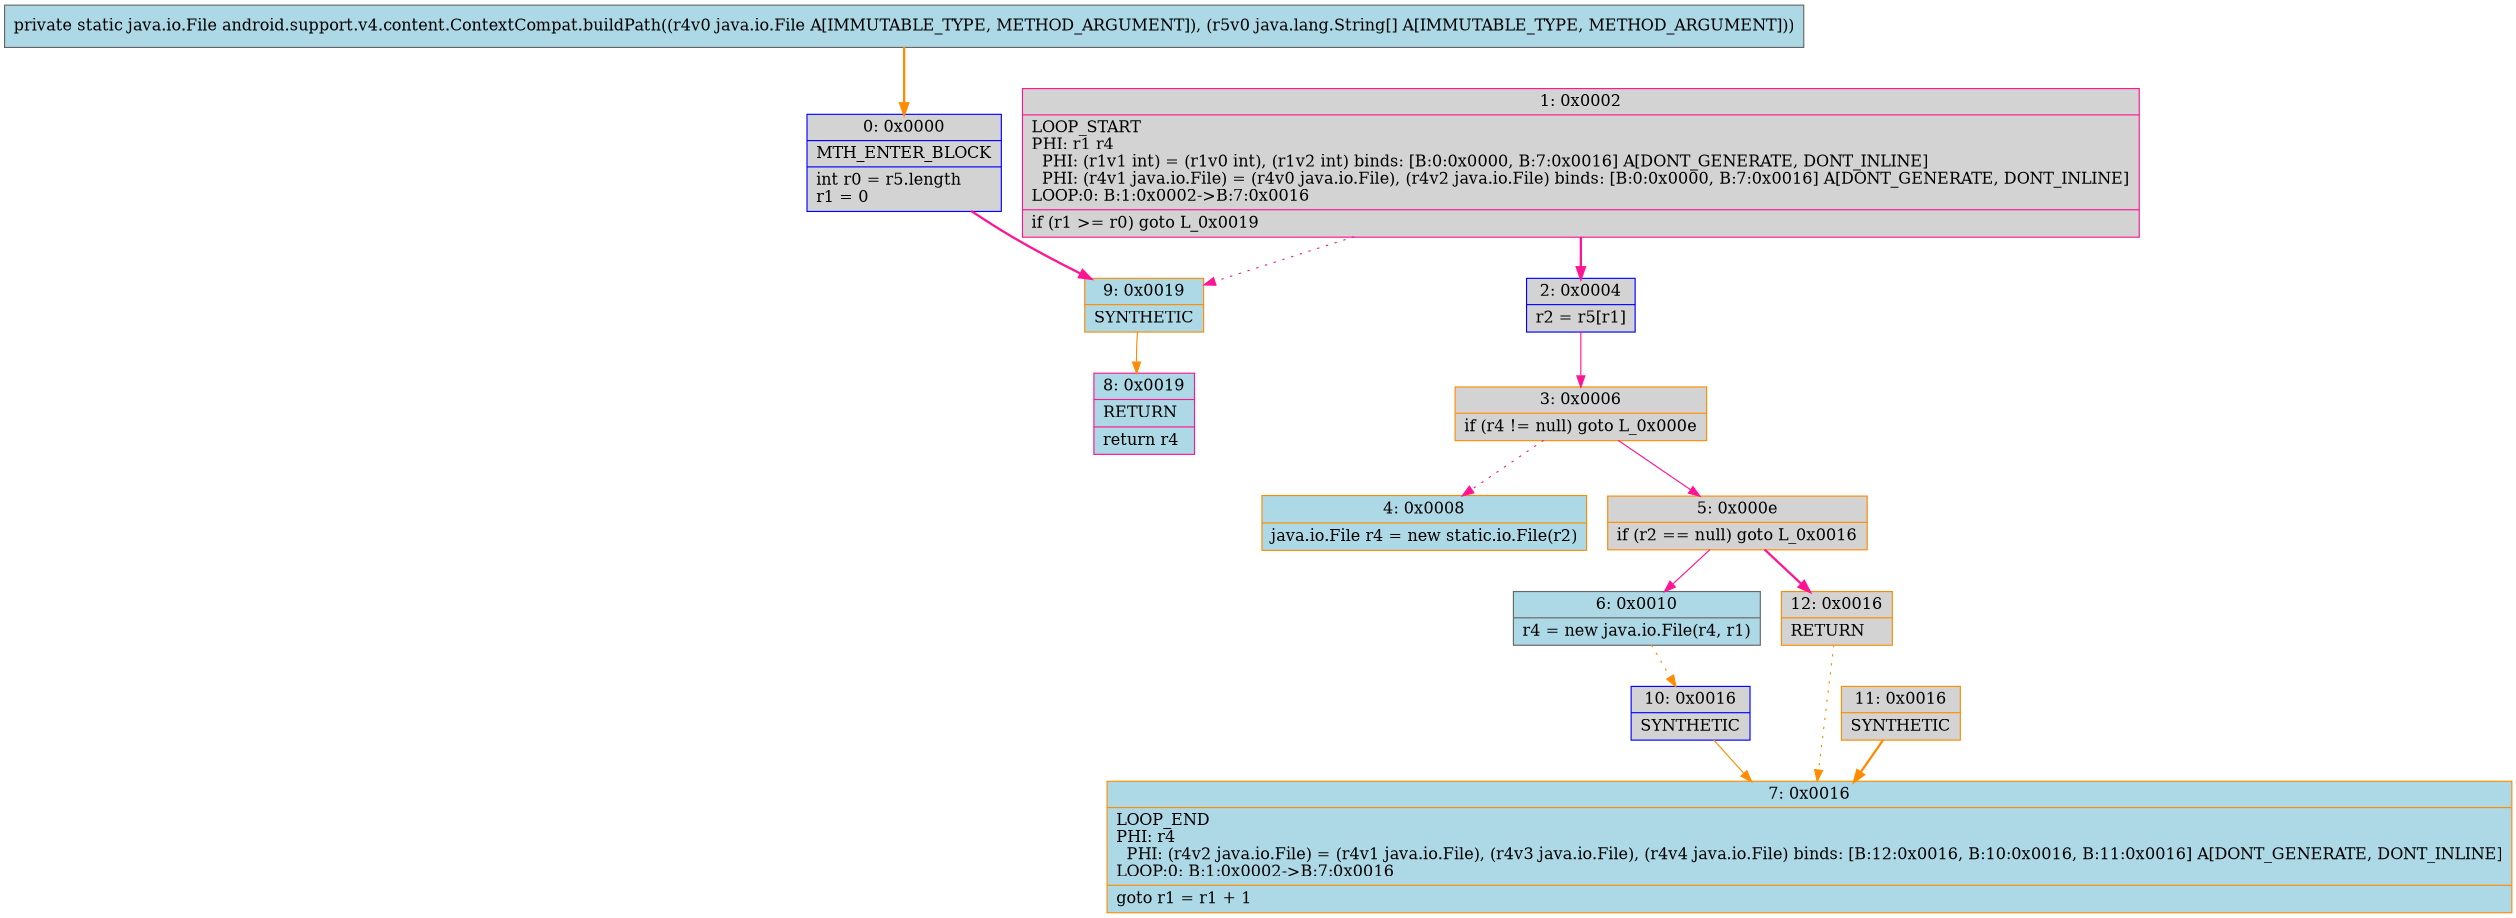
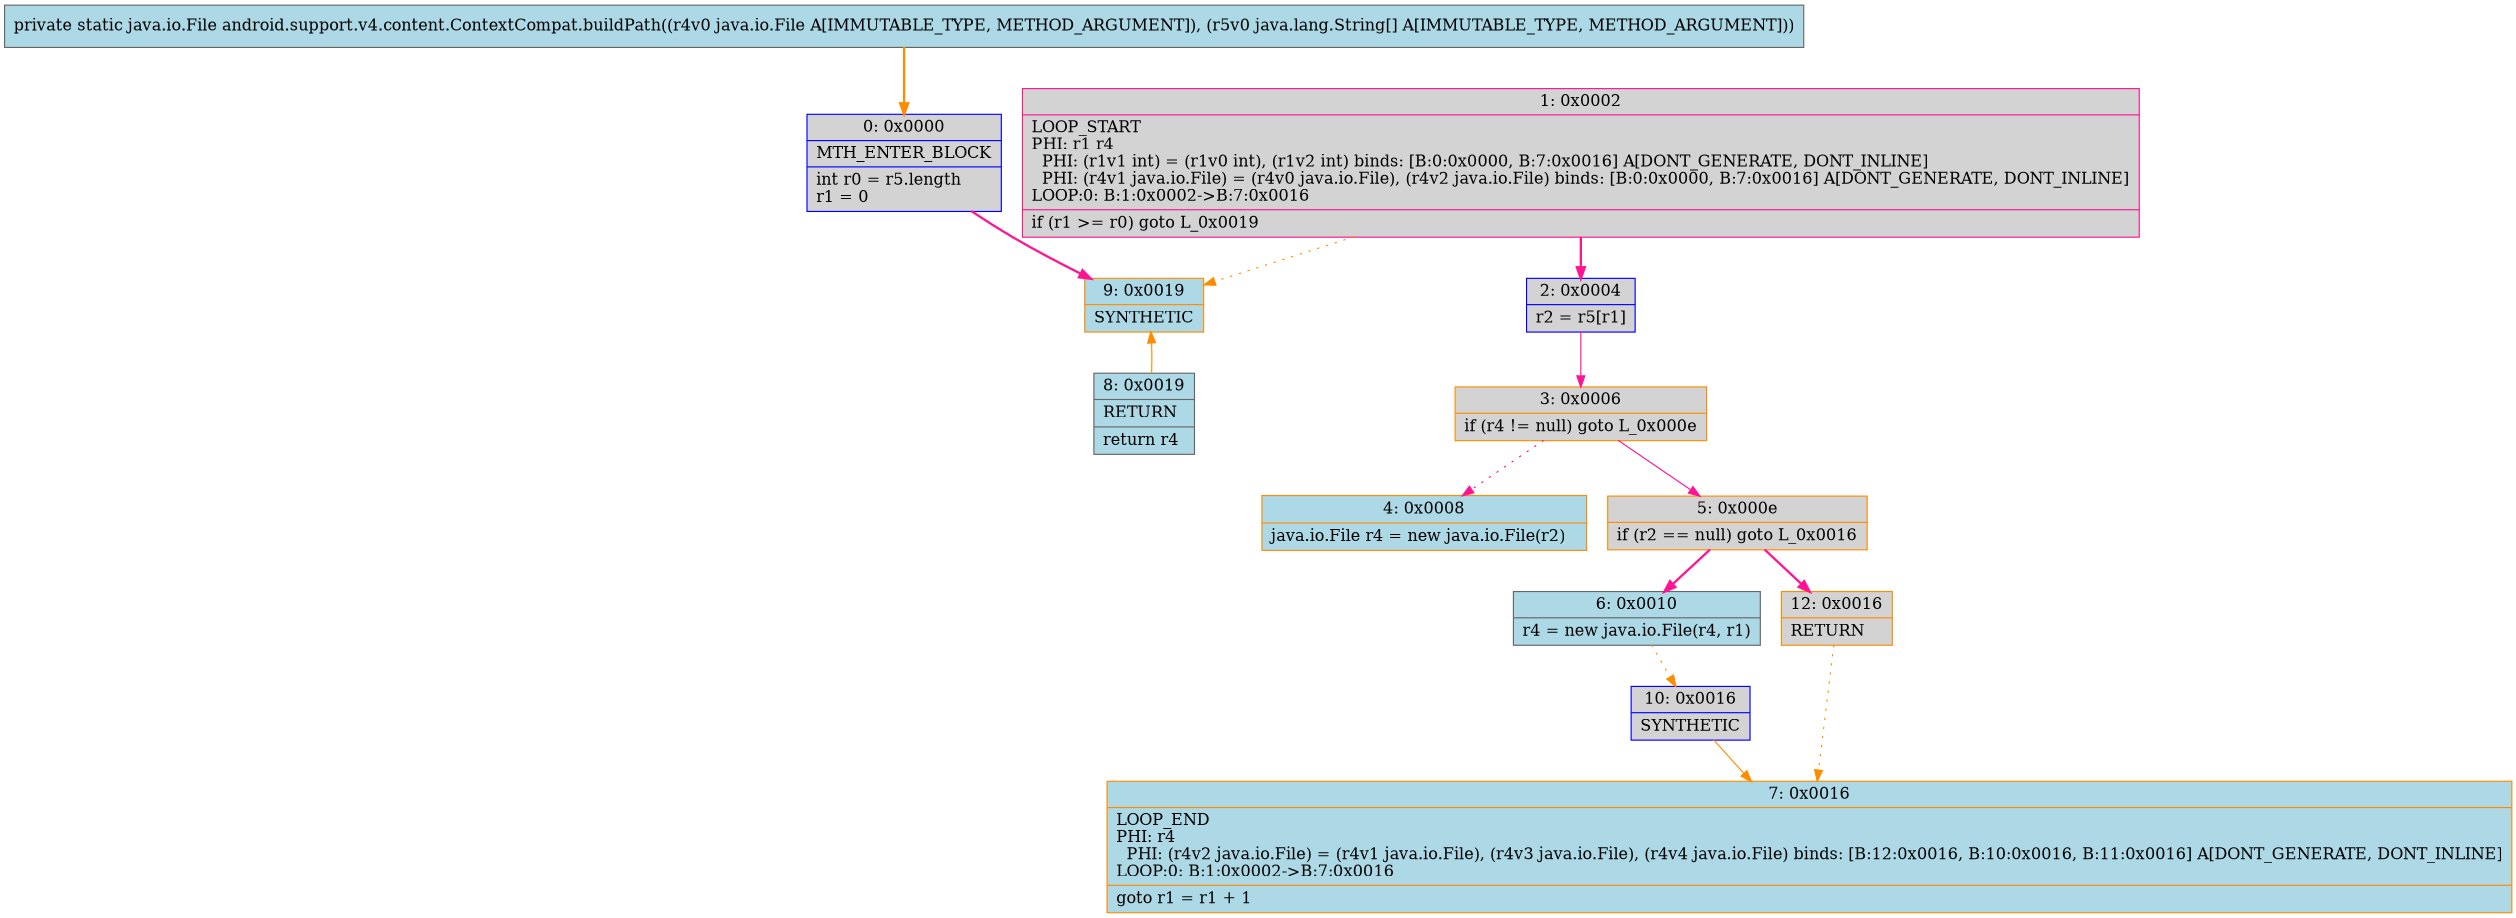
(1285, 259) -> (1285, 259)
(1137, 347) -> (1152, 358)
(1144, 414) -> (1144, 414)
(1424, 536) -> (1419, 536)
(1691, 567) -> (1691, 567)
(1901, 713) -> none
